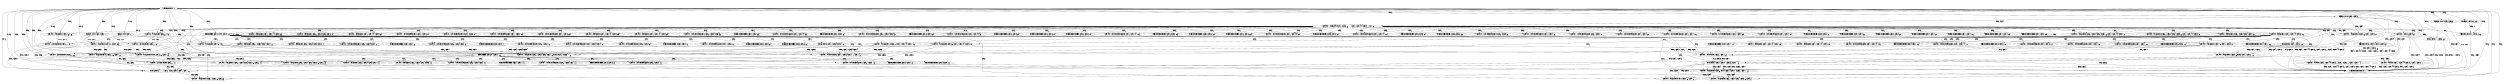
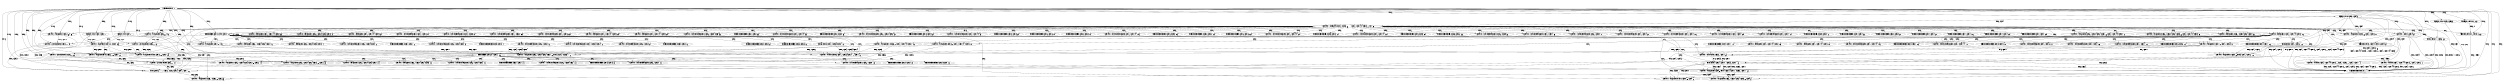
(717, 44) -> none
(960, 46) -> none
